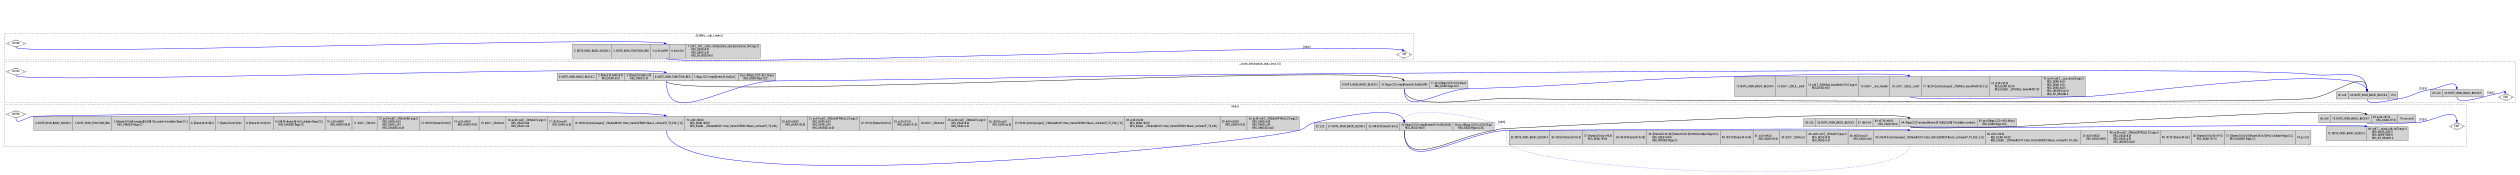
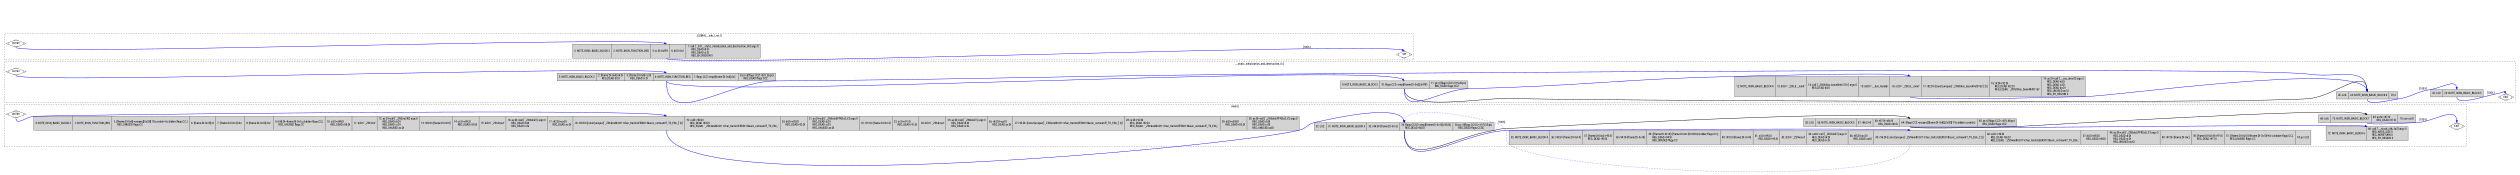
(709, 36) -> (709, 36)
(1260, 64) -> (1260, 64)
(1034, 81) -> (1034, 81)
